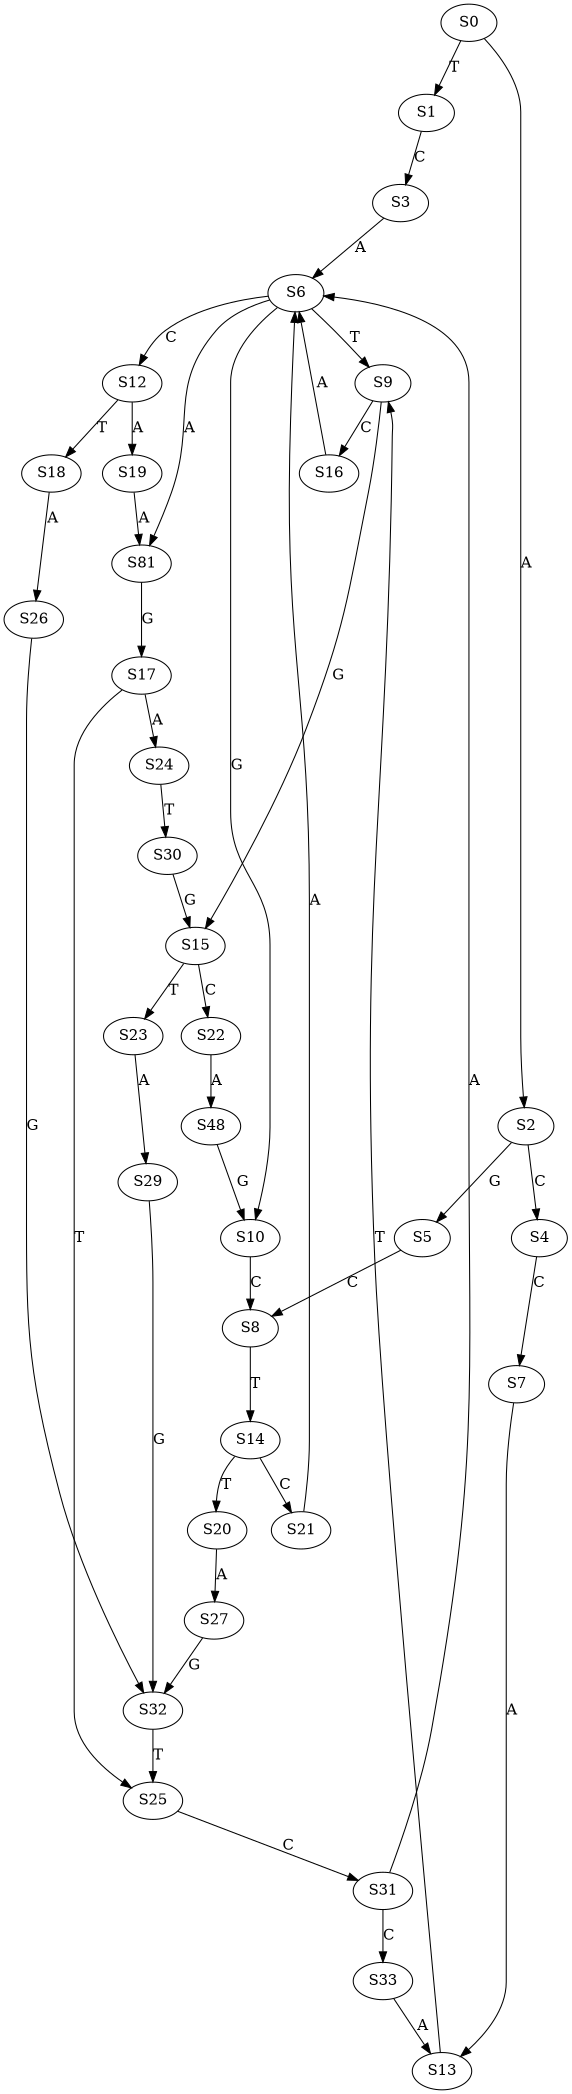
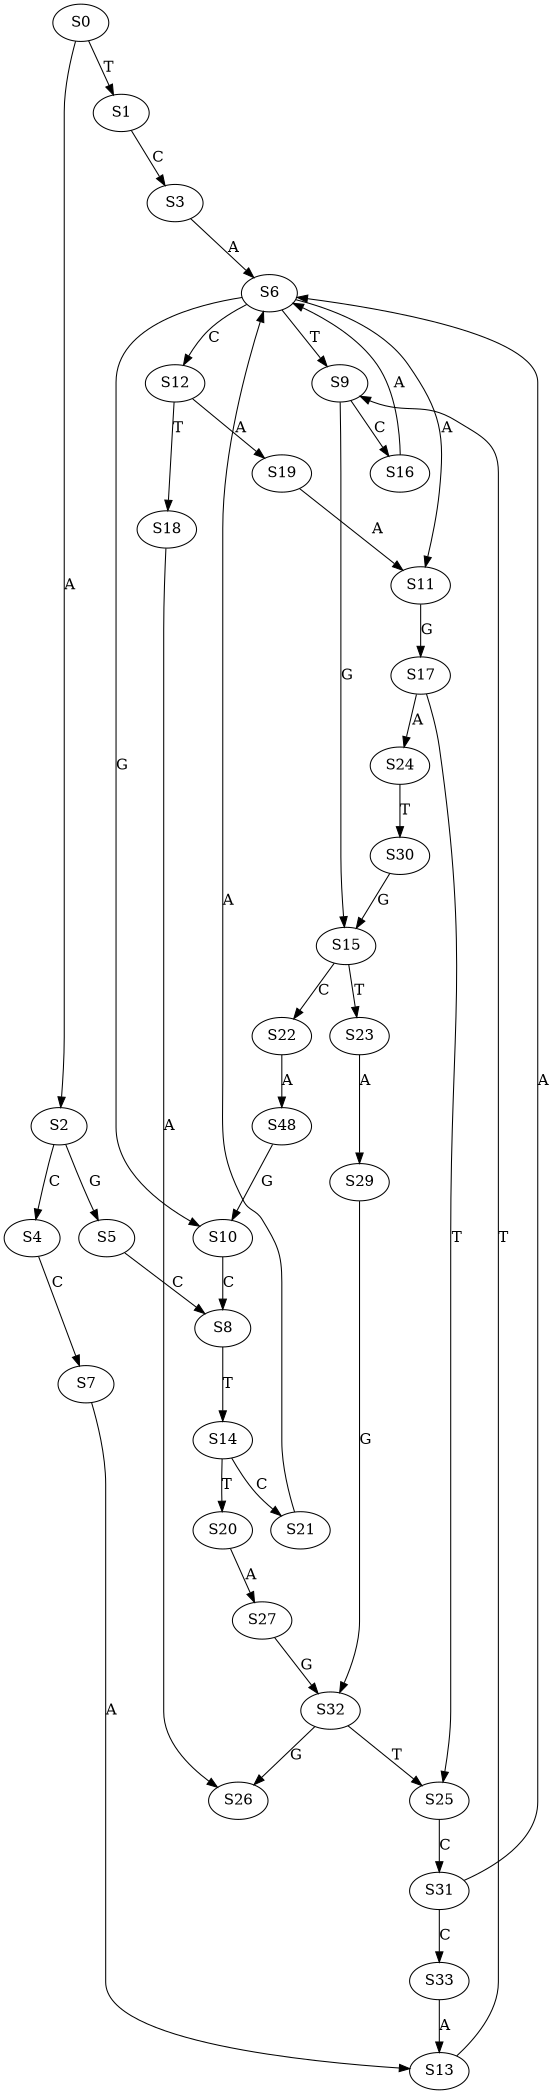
(142, 564) -> (421, 585)
(27, 1171) -> (288, 1752)
